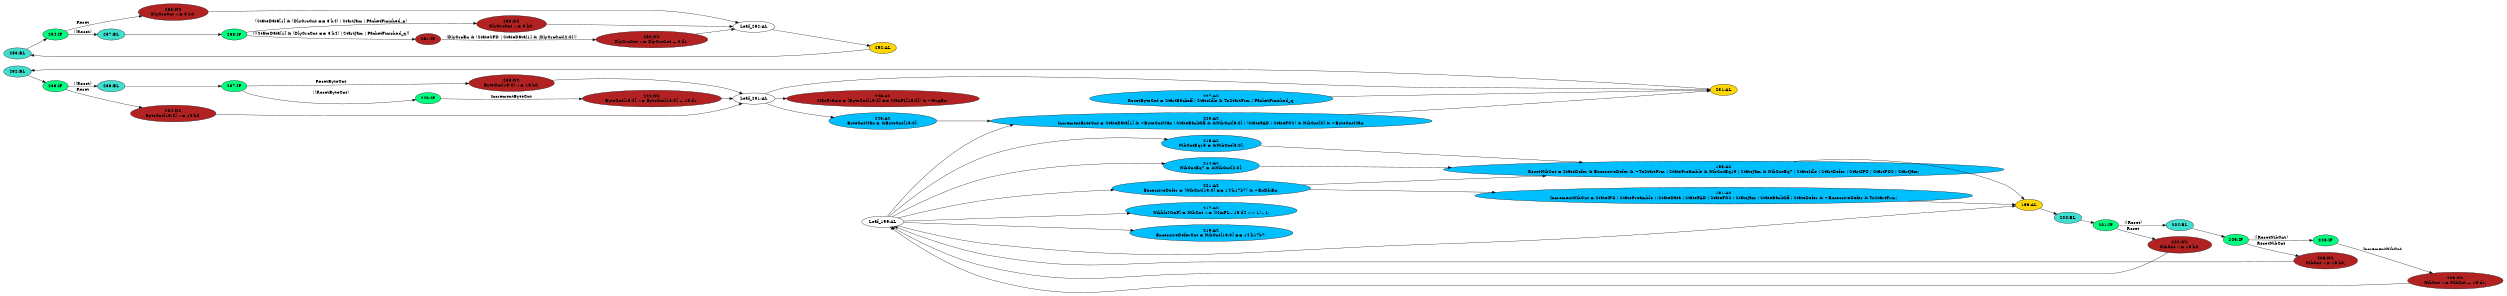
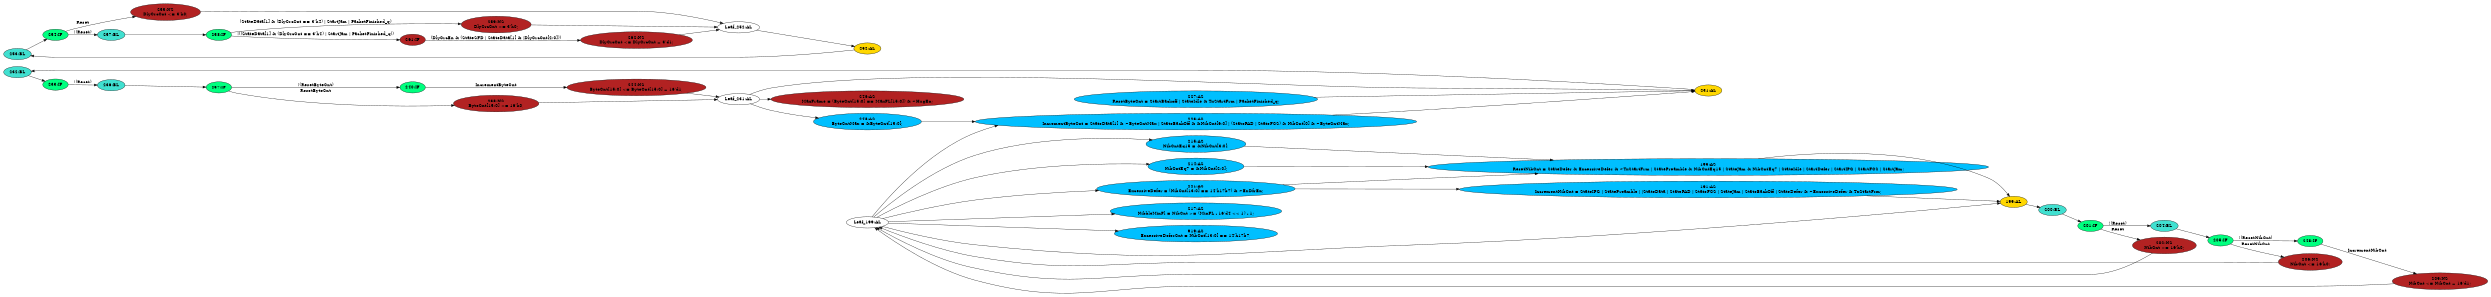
(173, 114) -> none
(1211, 233) -> (1196, 234)
(2326, 240) -> (2310, 241)
